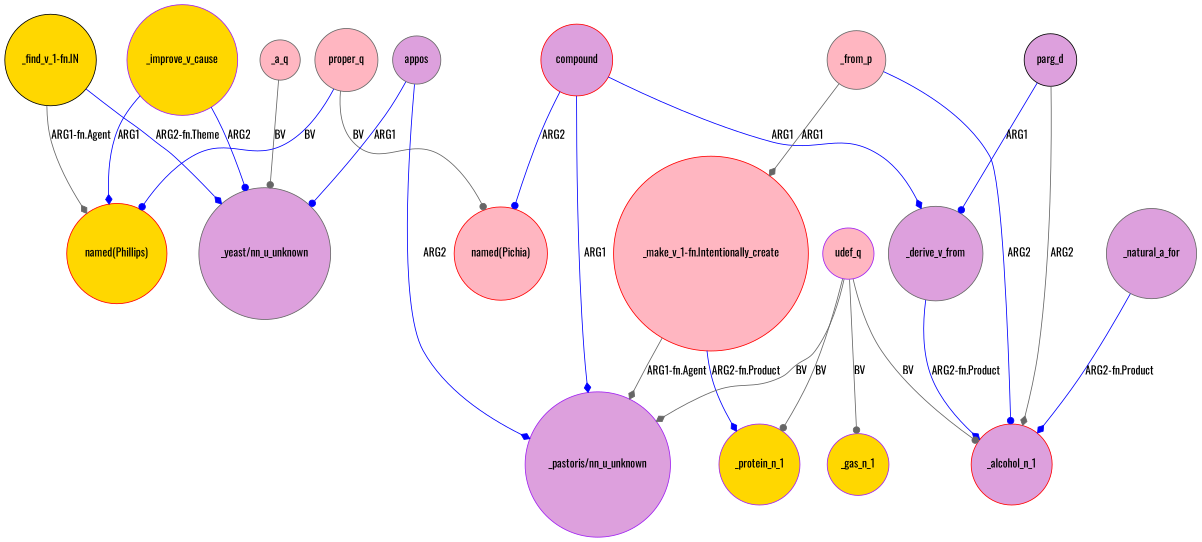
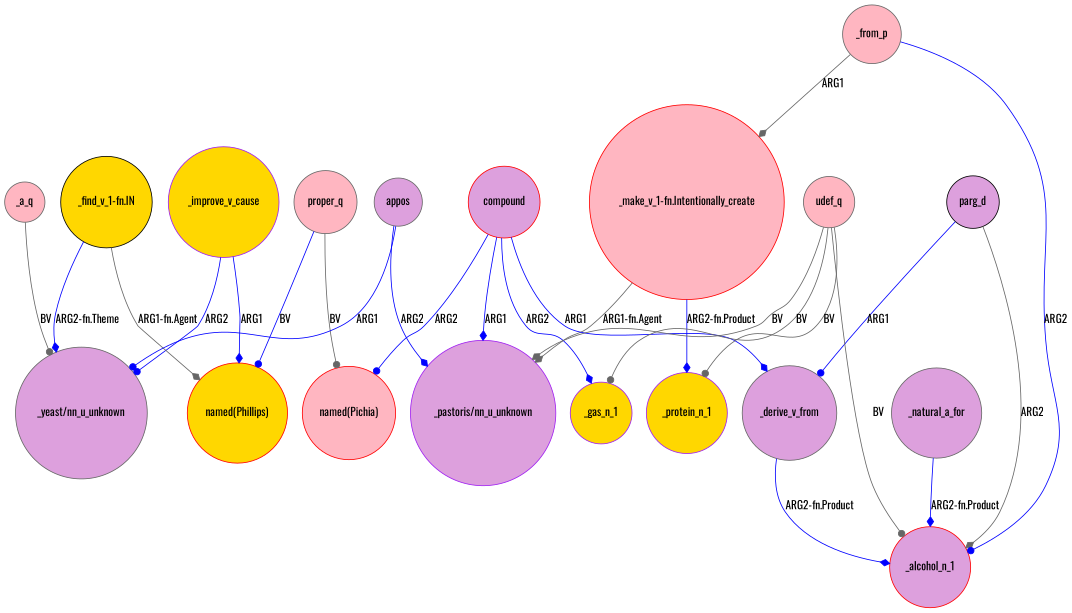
(848, 254) -> (829, 202)
none -> (523, 322)
